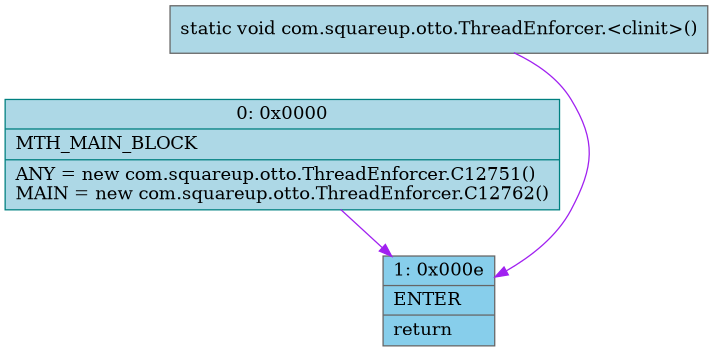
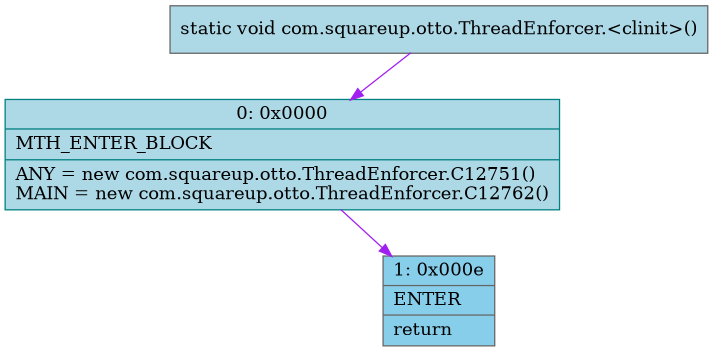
(107, 144) -> (114, 144)
(588, 162) -> (386, 72)
